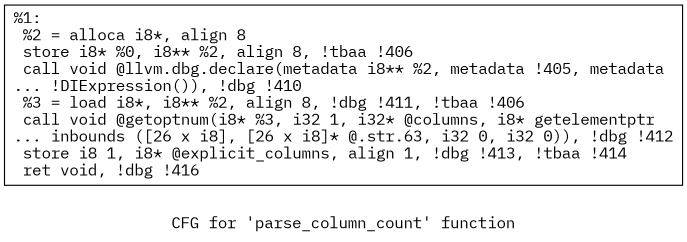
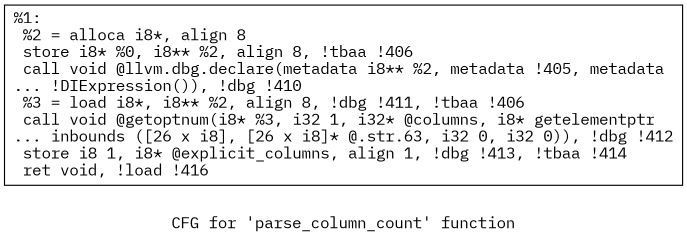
(107, 171) -> (112, 171)
